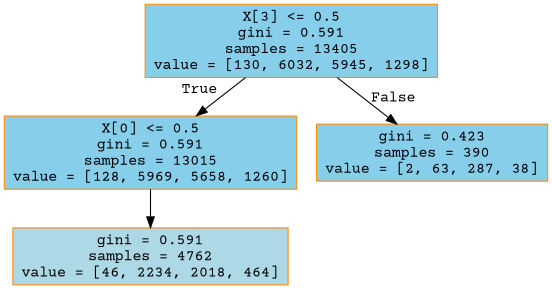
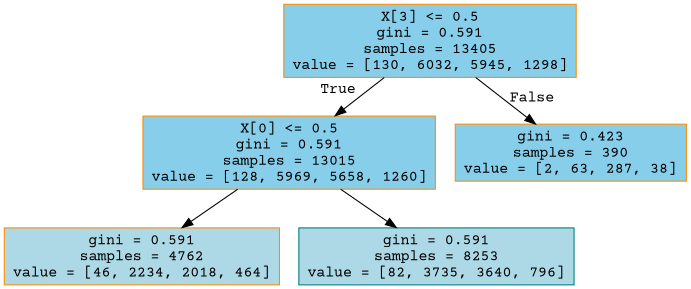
none -> (436, 256)
